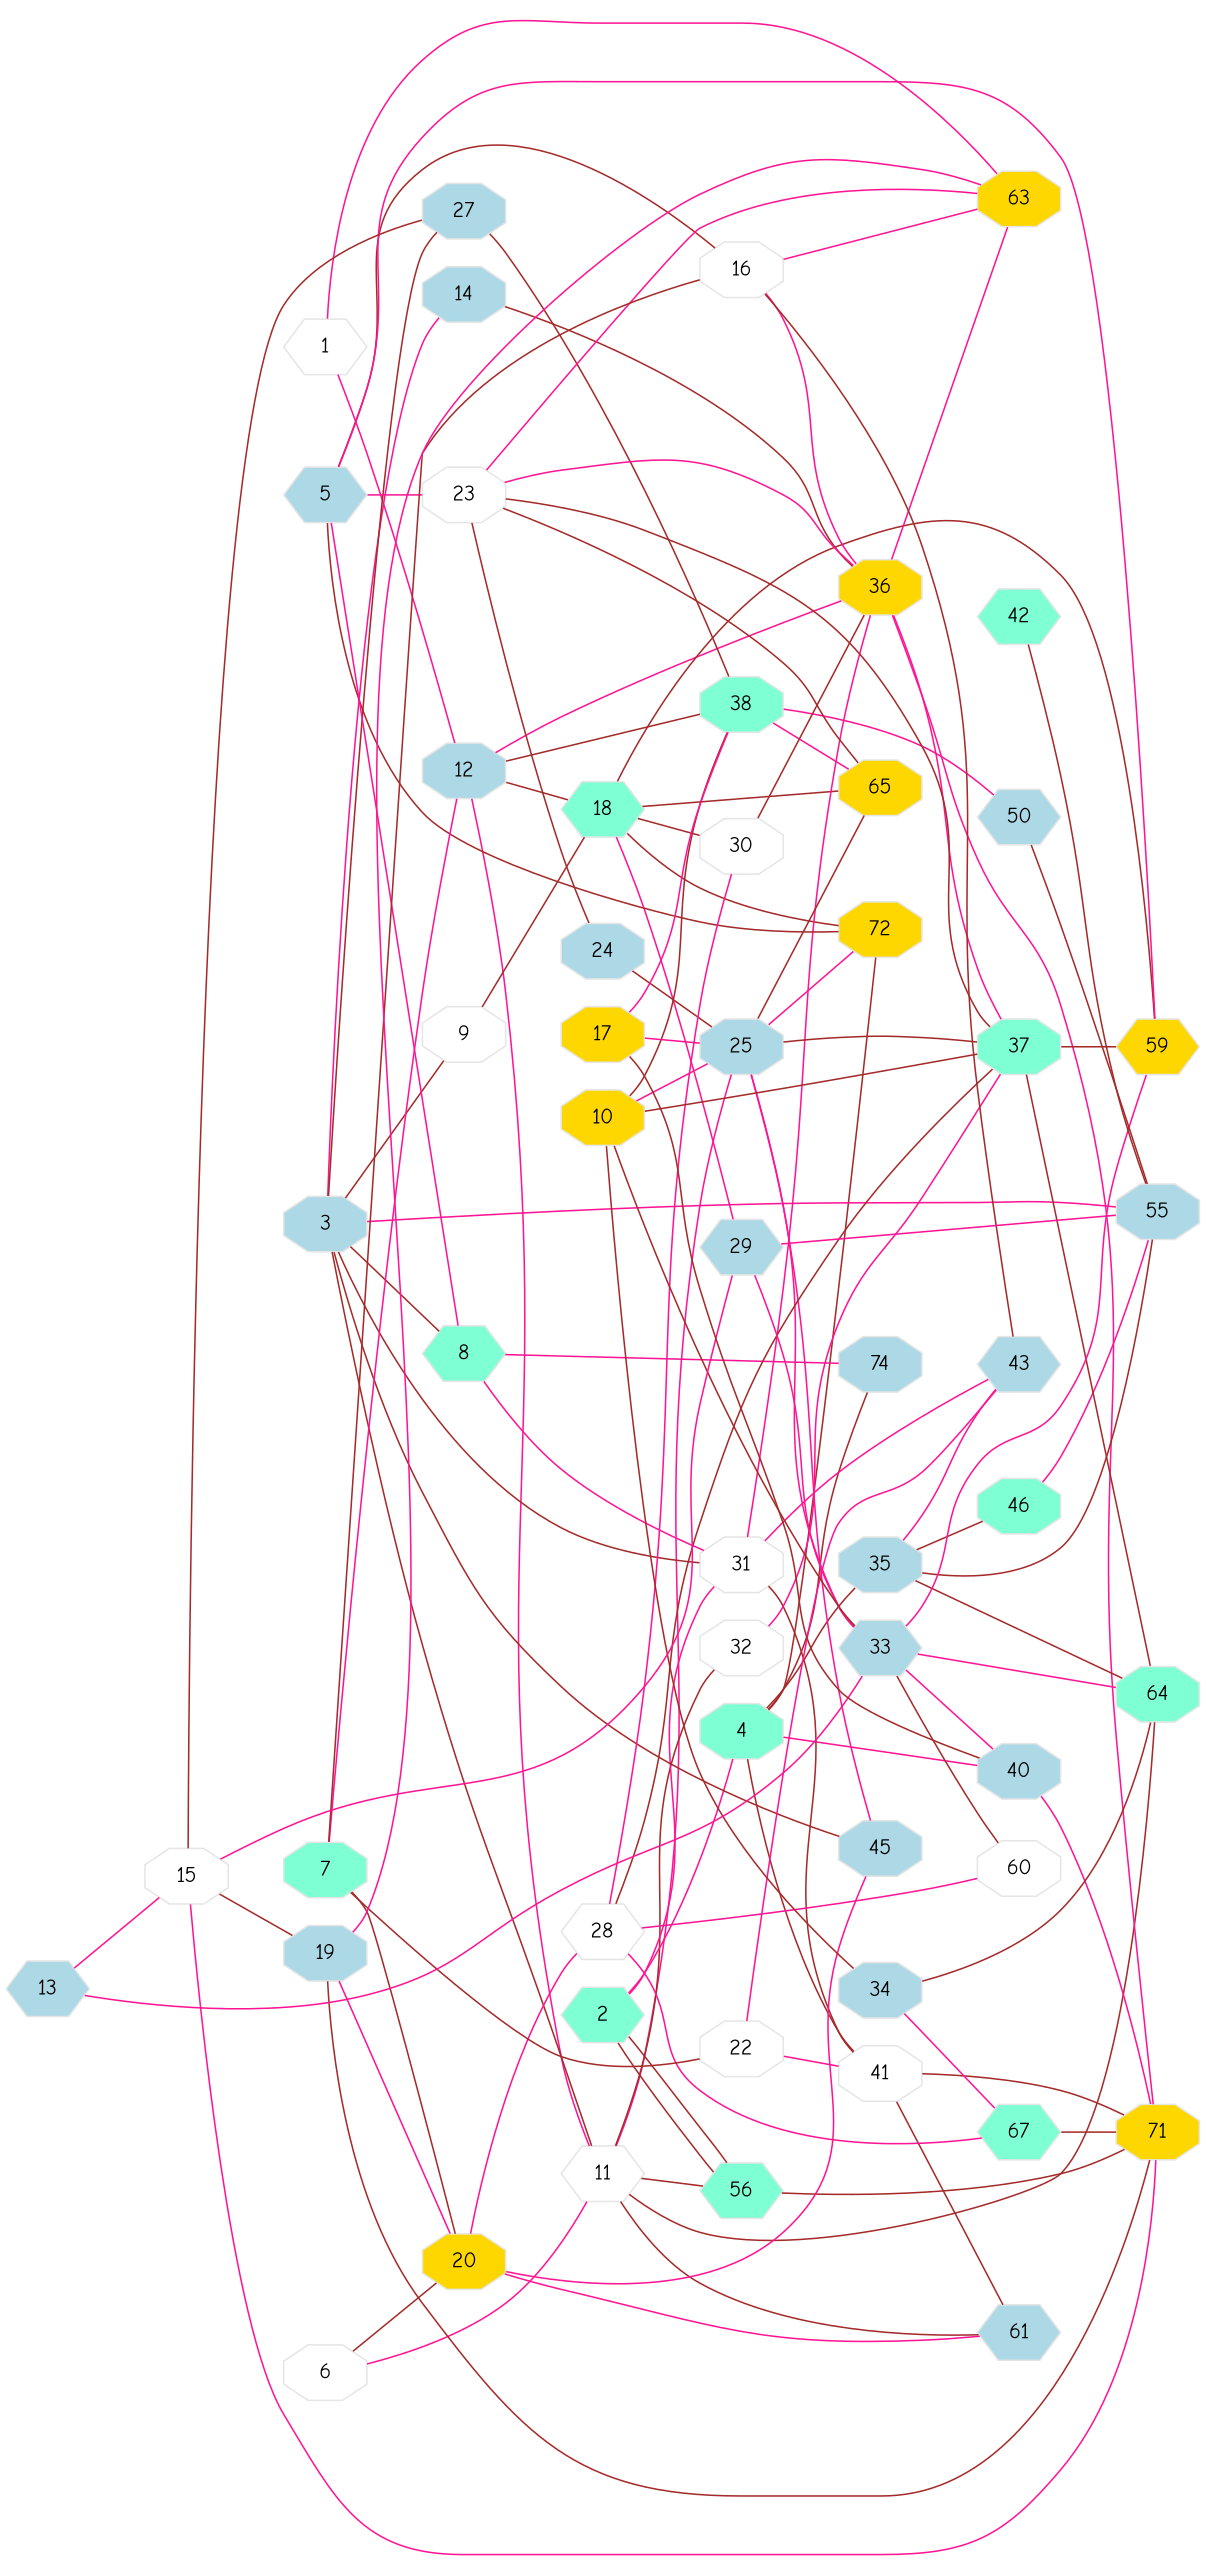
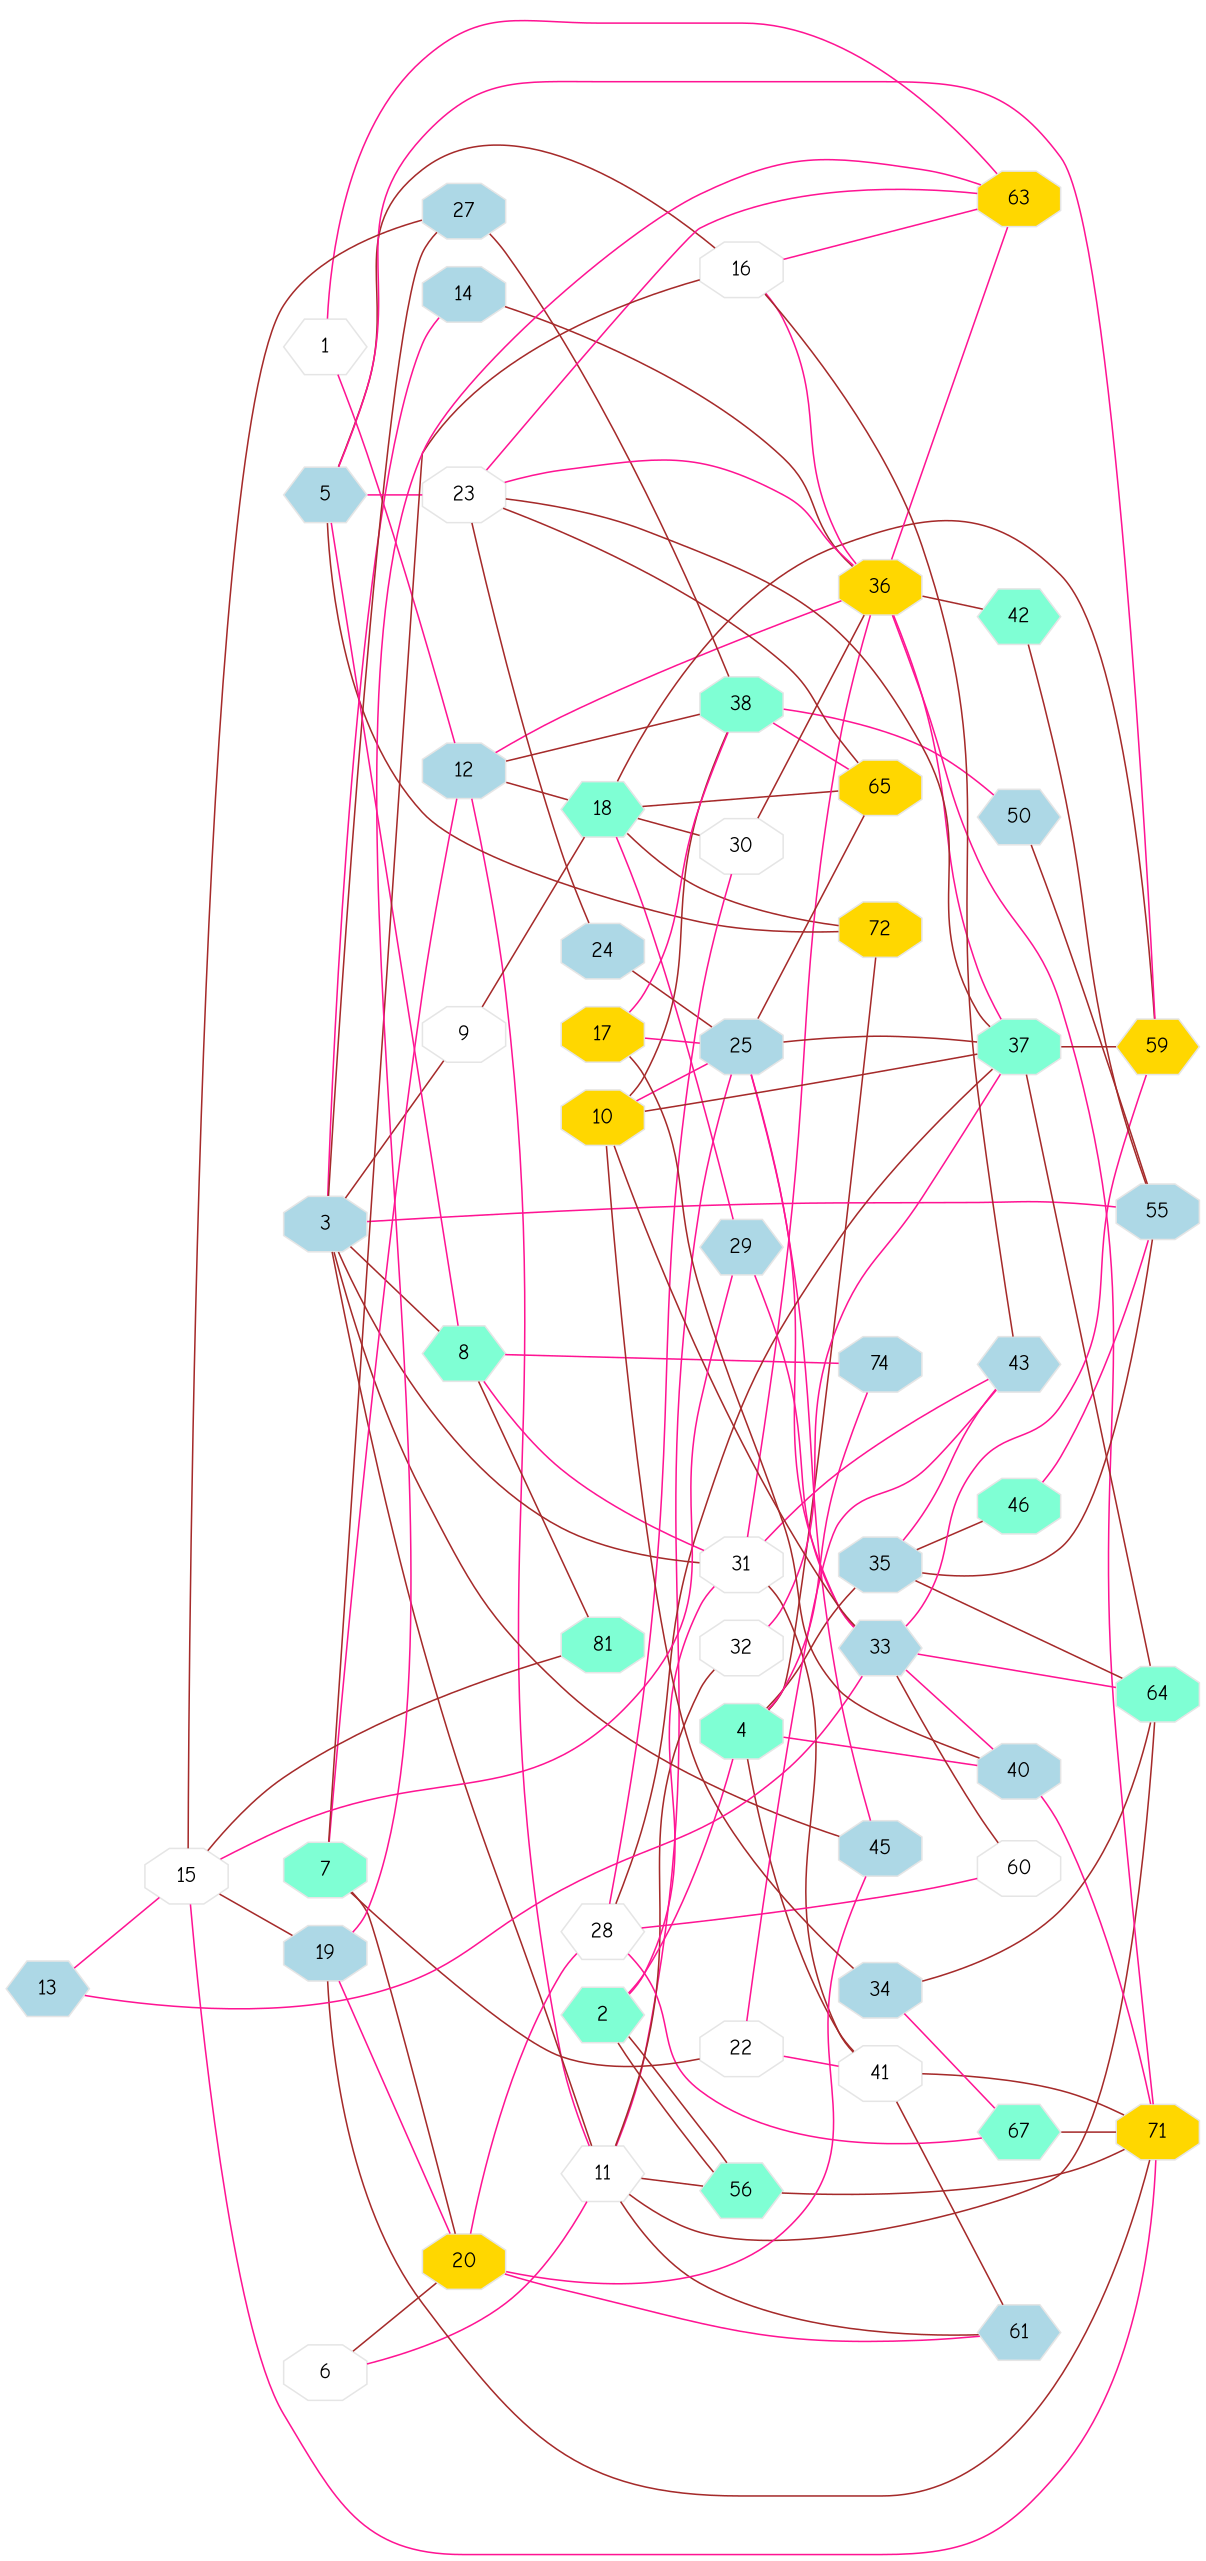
none -> (953, 603)
(819, 981) -> none
(948, 1230) -> none
(827, 1520) -> (827, 1520)
none -> (603, 1645)
